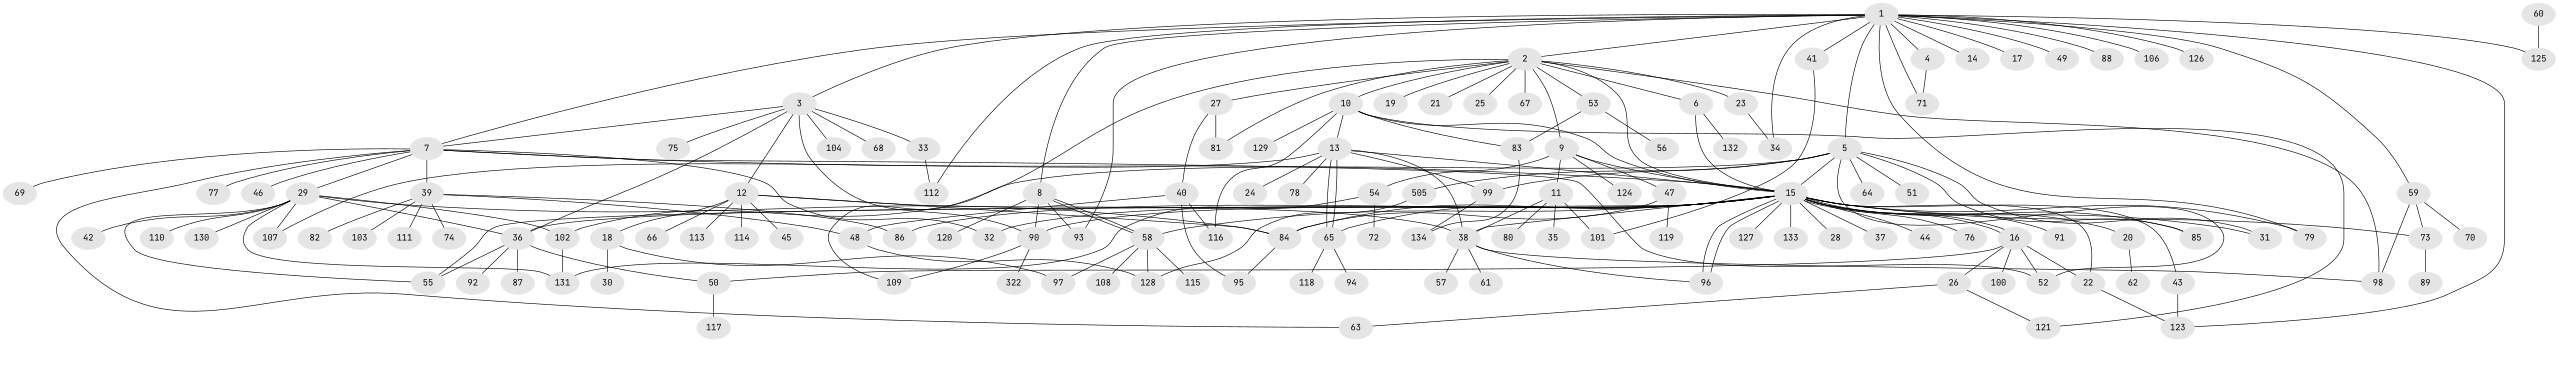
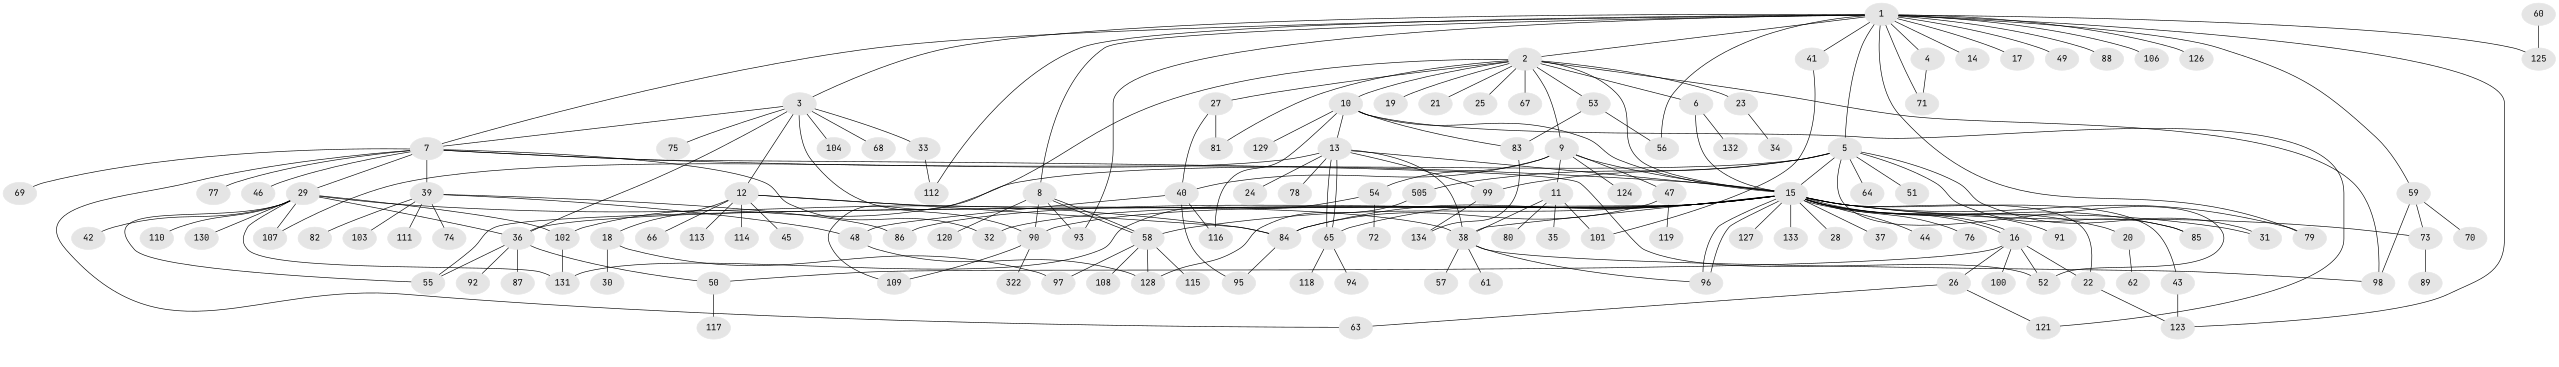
(1787, 52) -> (1740, 45)
none -> (1374, 176)
